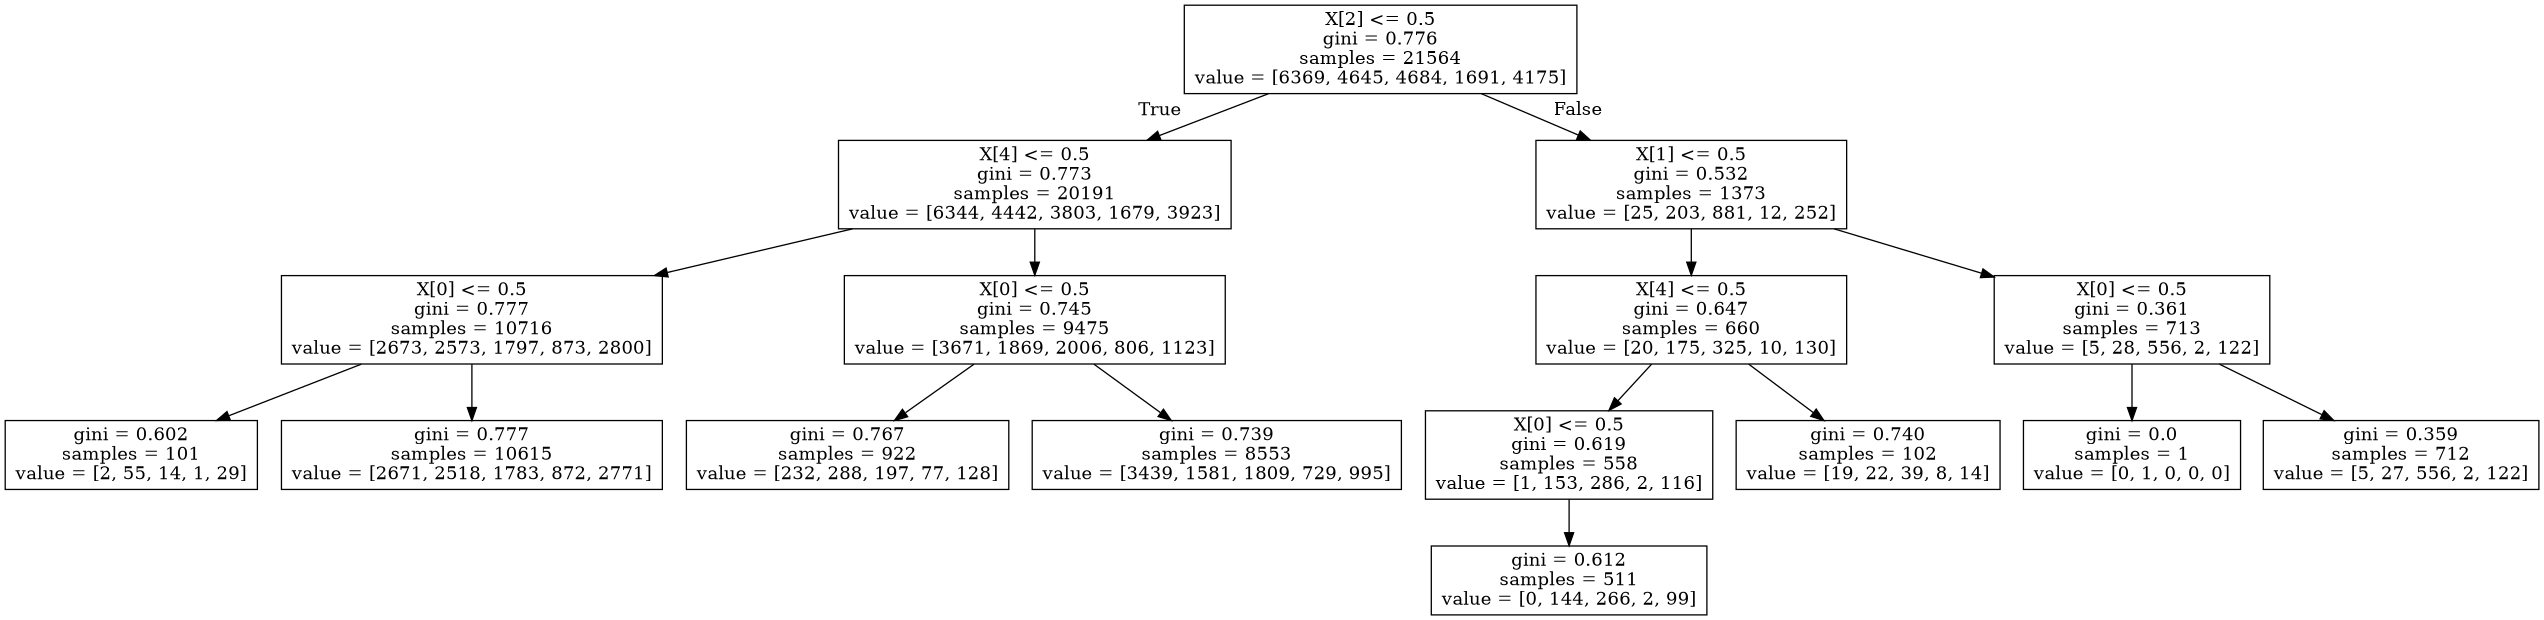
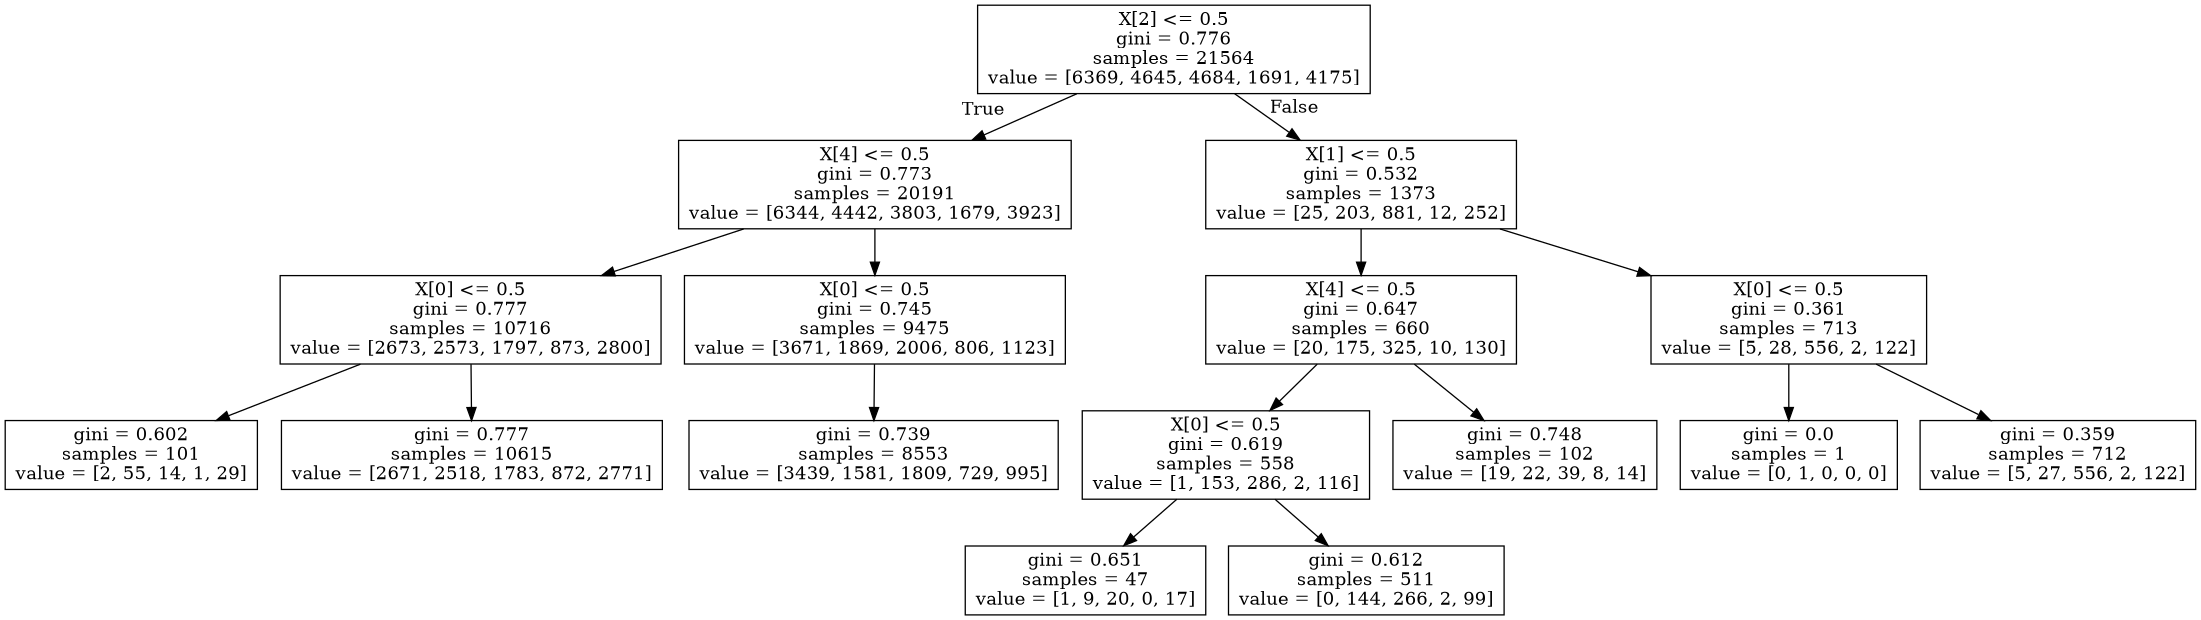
(848, 455) -> none
(1868, 455) -> (1525, 455)
none -> (1085, 580)
